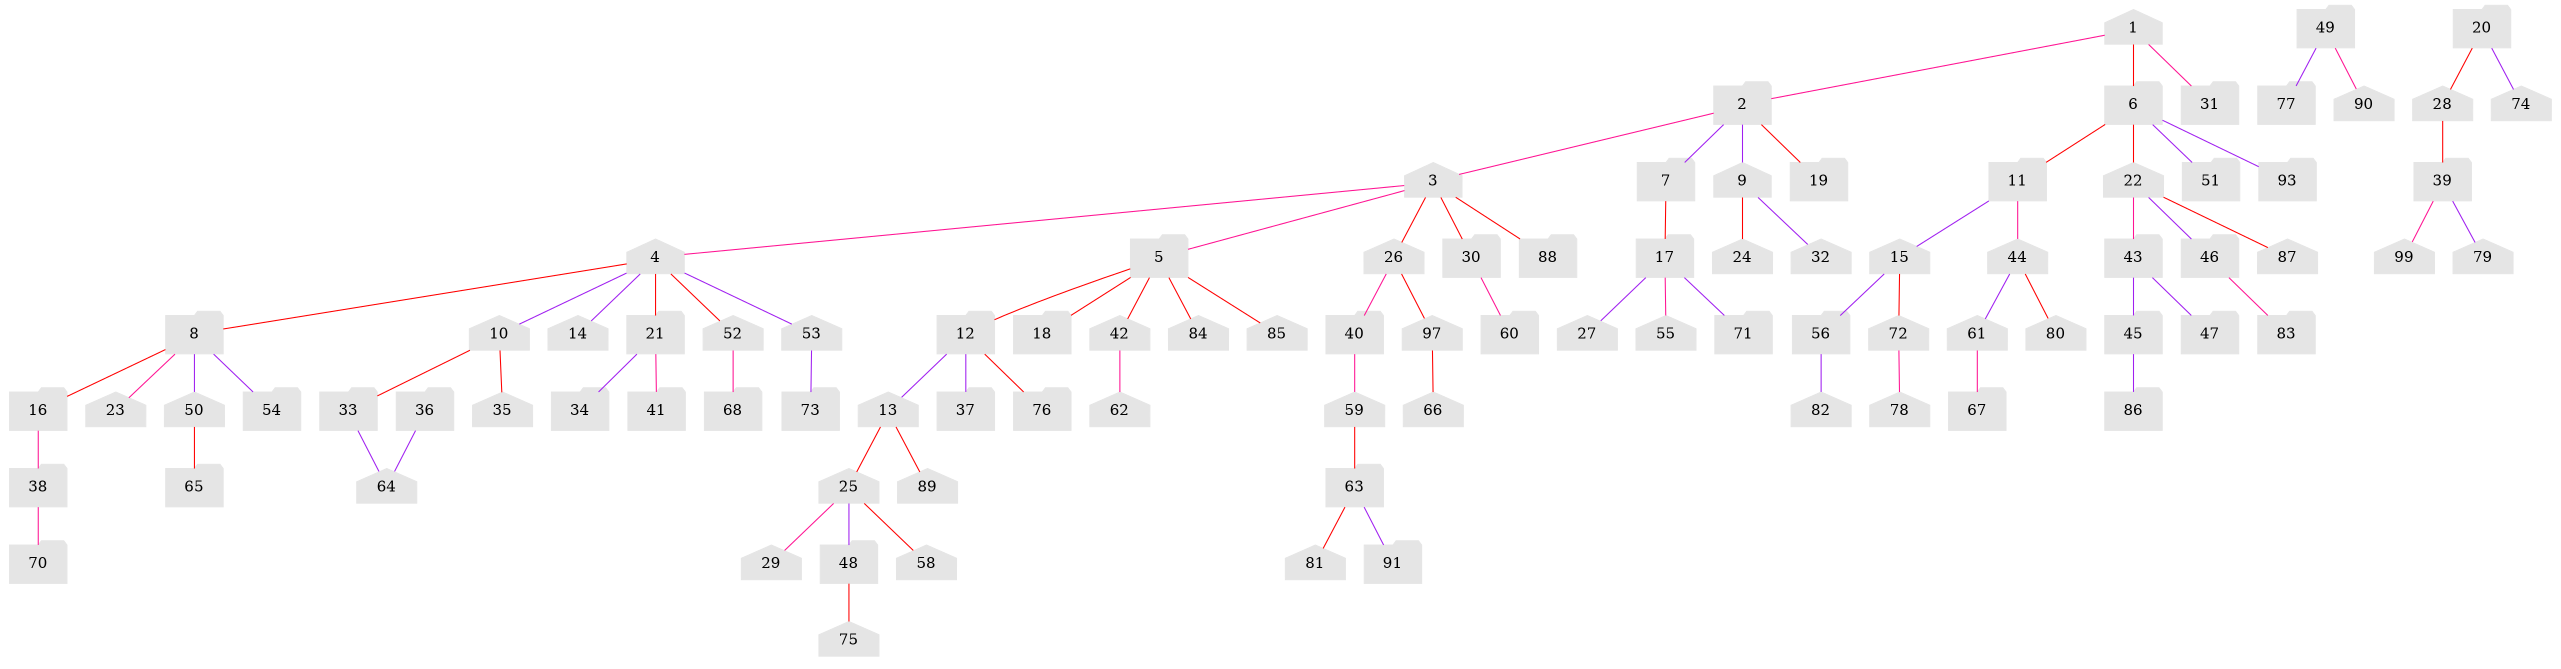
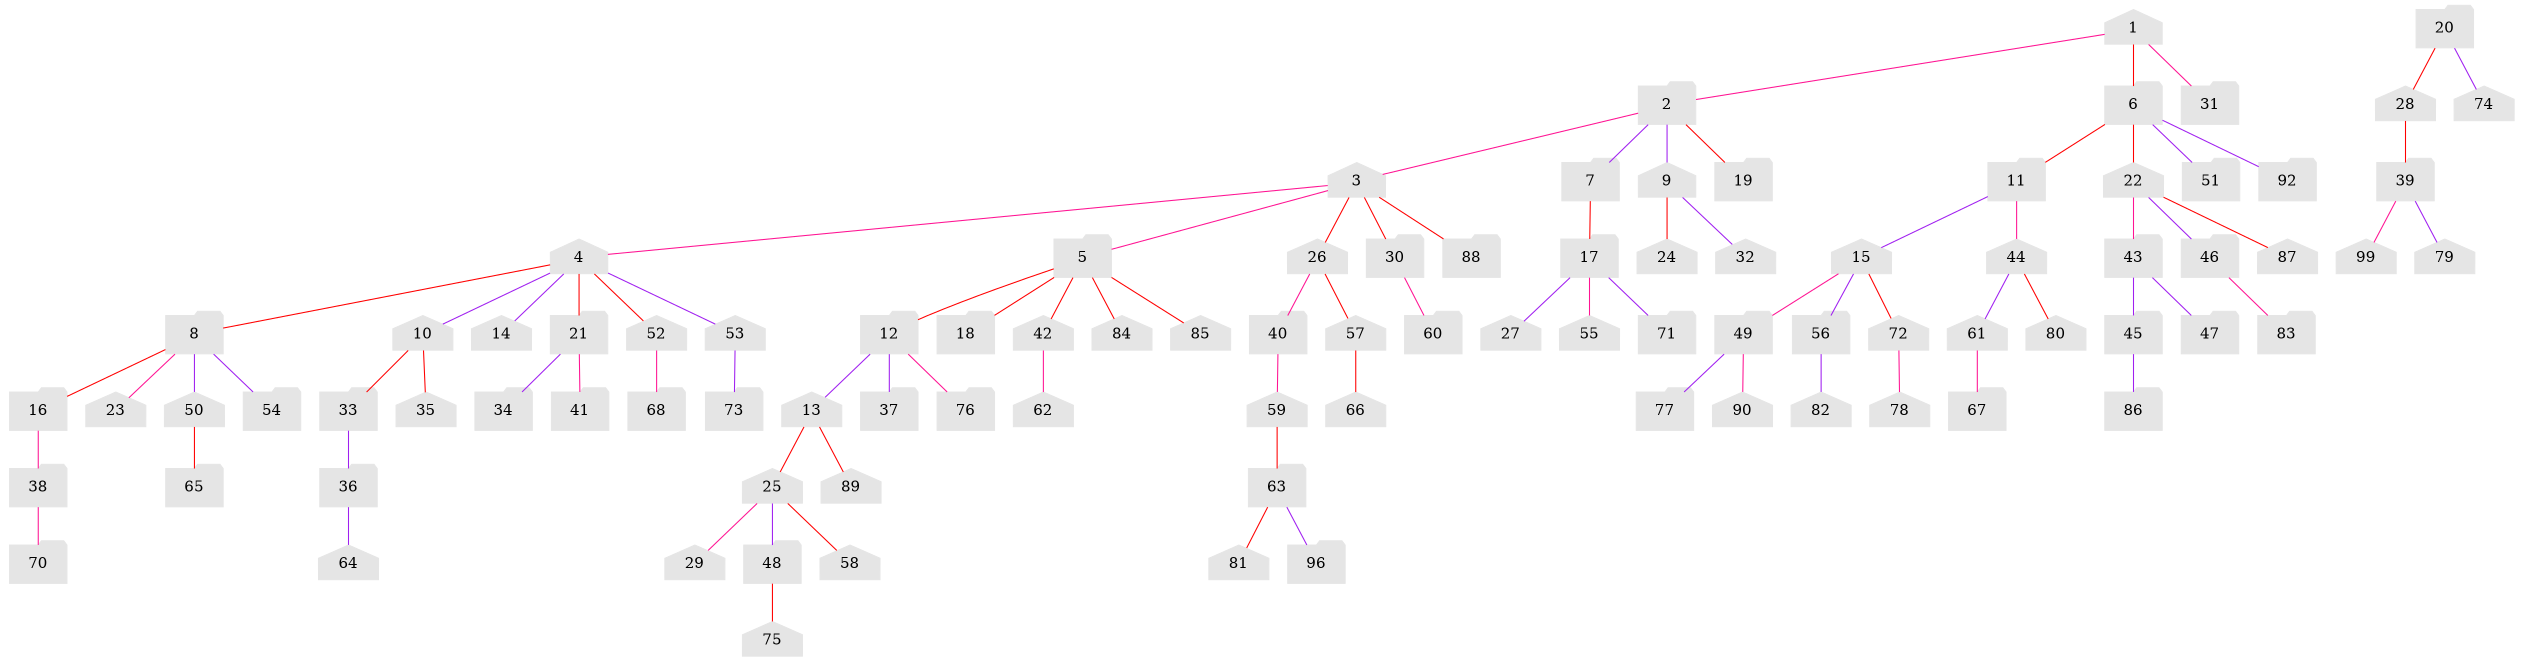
(2288, 182) -> (2288, 182)
none -> (1805, 295)
(1432, 335) -> (1356, 335)
(1004, 373) -> (928, 373)
(368, 451) -> (348, 450)
(1393, 564) -> (1316, 564)
